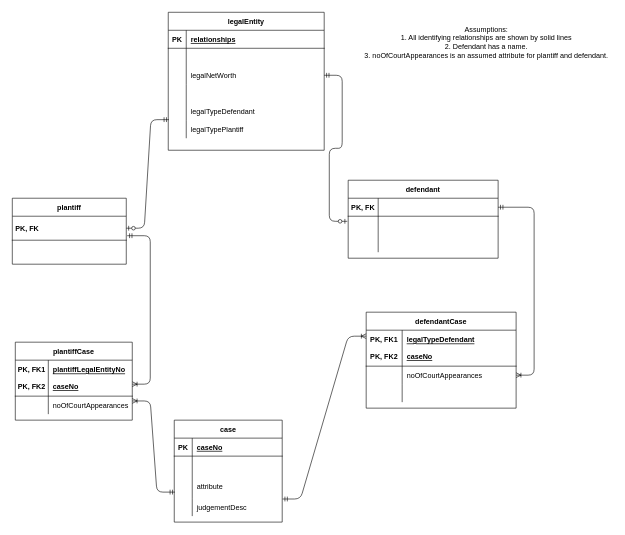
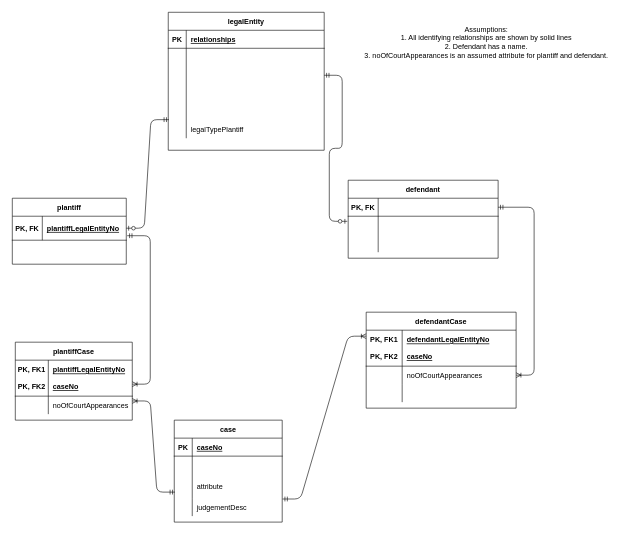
(255, 75) -> none
(255, 111) -> none
none -> (84, 228)
(441, 340) -> (449, 340)
